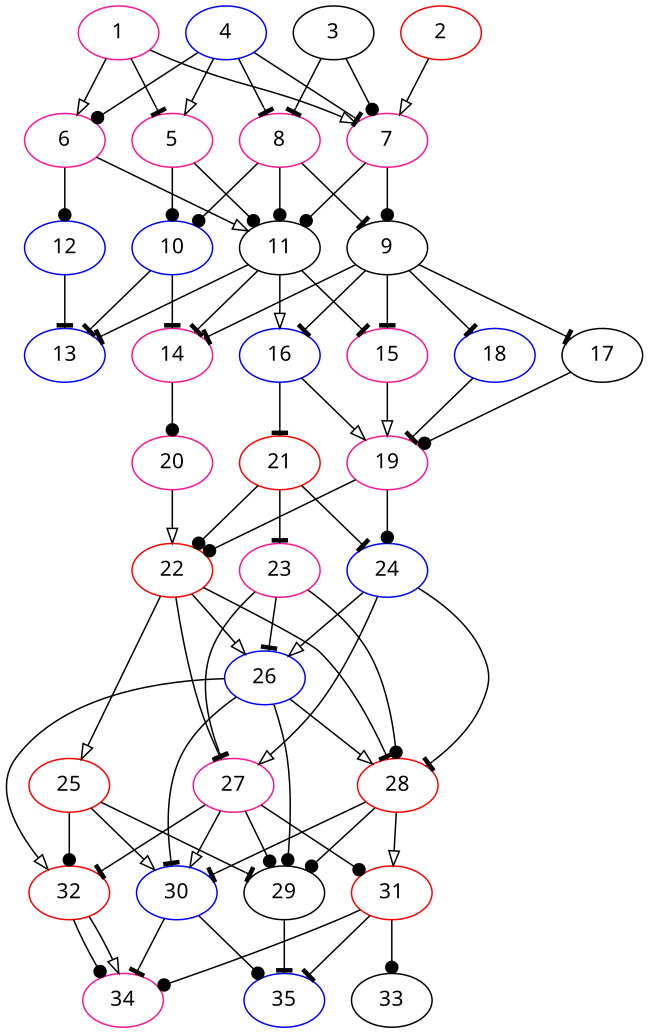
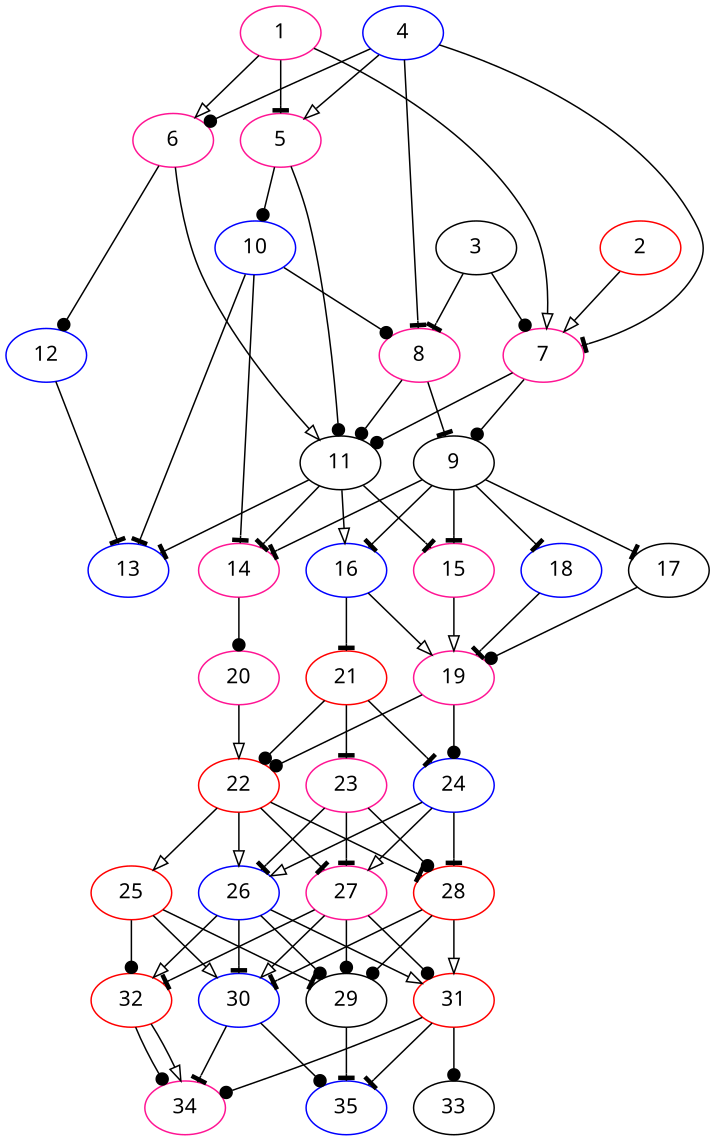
(233, 187) -> (335, 300)
(325, 727) -> (336, 942)
